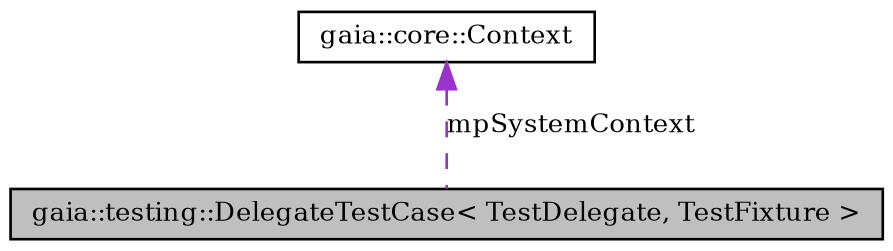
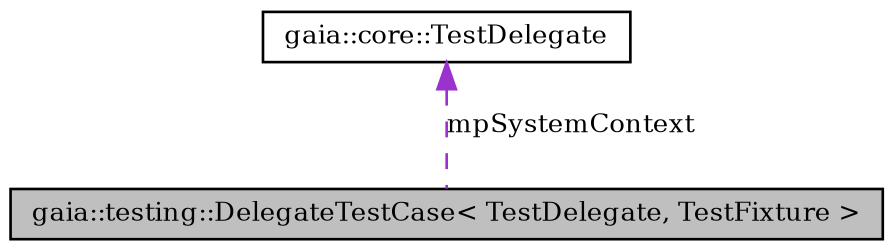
(447, 37) -> (447, 37)
